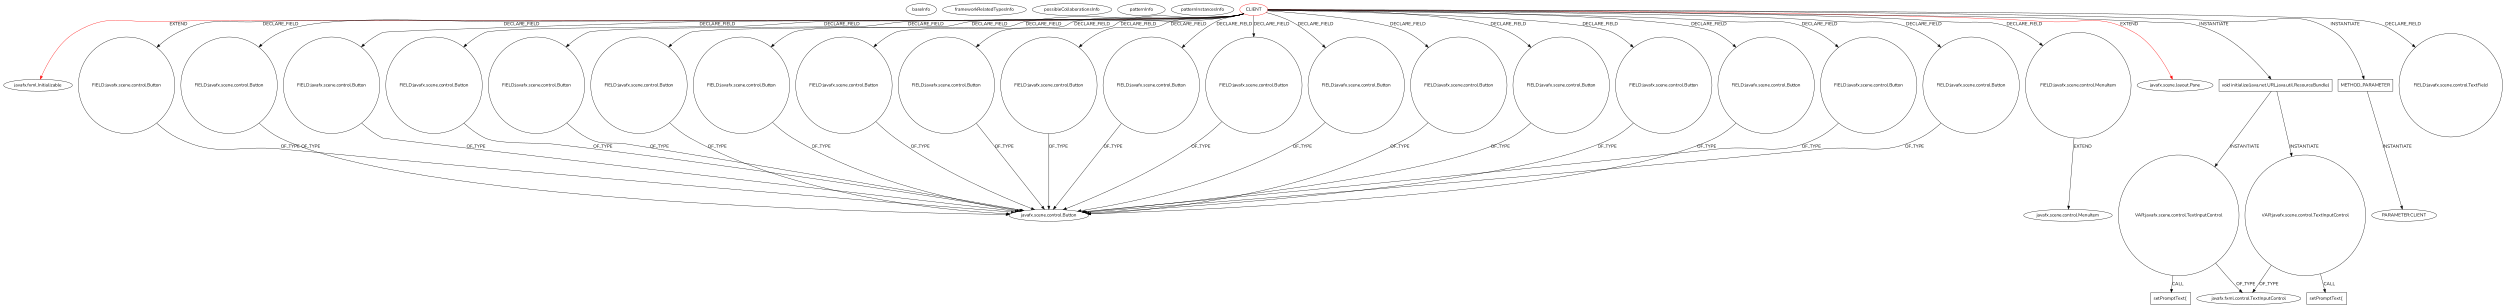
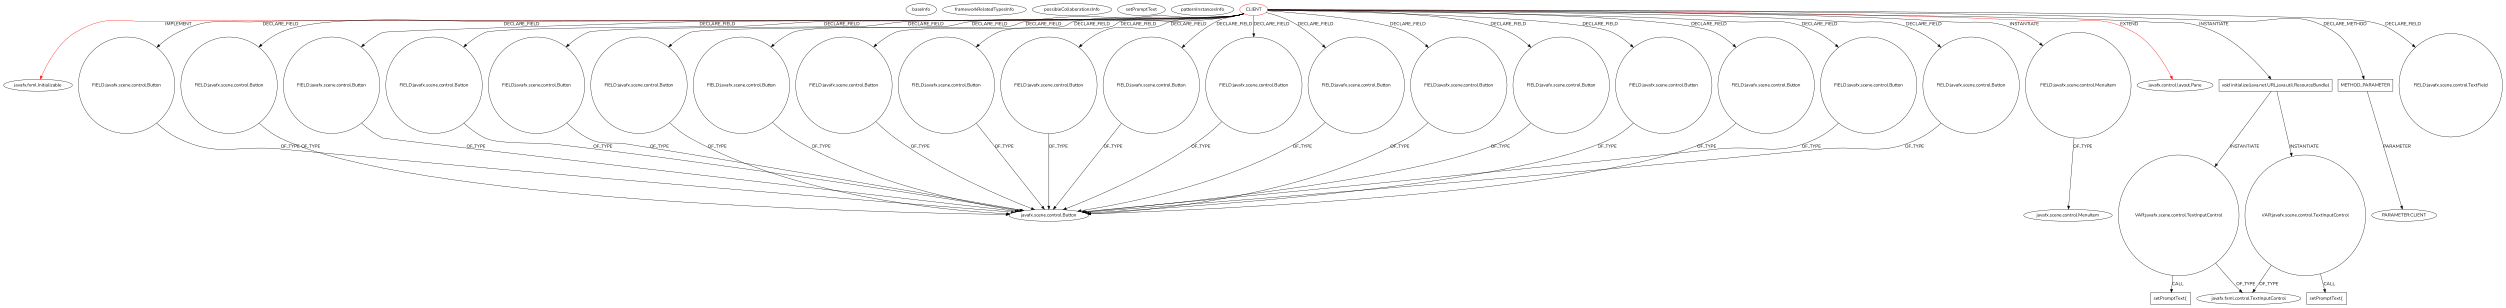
(1141, 10) -> (1141, 10)
(178, 24) -> (178, 24)
(2024, 24) -> (2024, 24)
(2345, 24) -> (2345, 24)
(2175, 85) -> (2175, 85)
(2083, 147) -> (2083, 147)
(2397, 147) -> (2397, 147)
